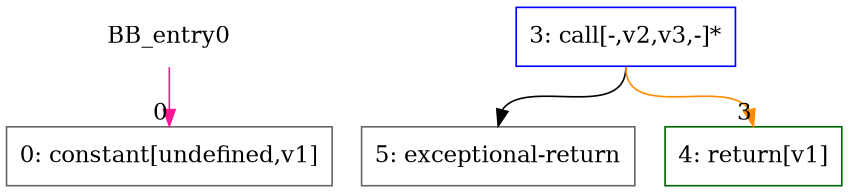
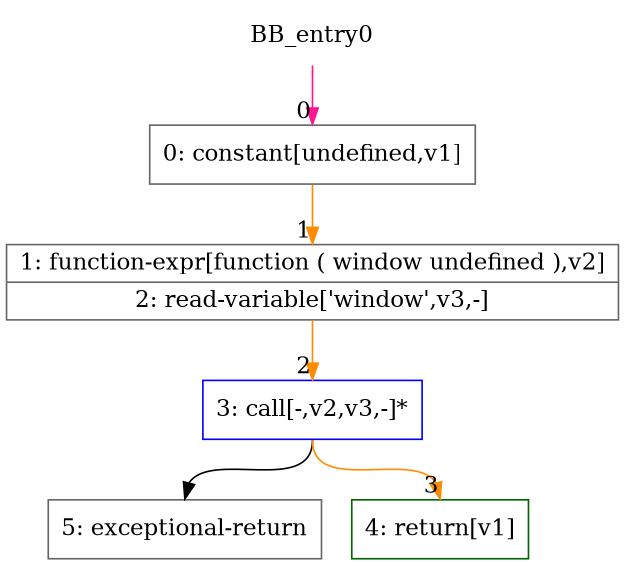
none -> (312, 282)
